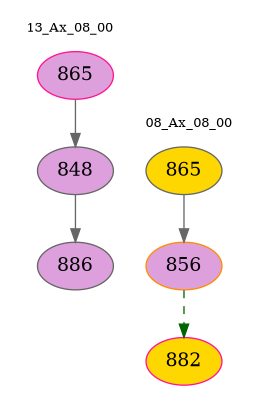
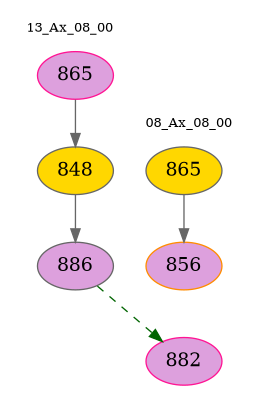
(75, 171) -> (75, 171)
(184, 307) -> (125, 309)
(184, 361) -> (184, 361)
